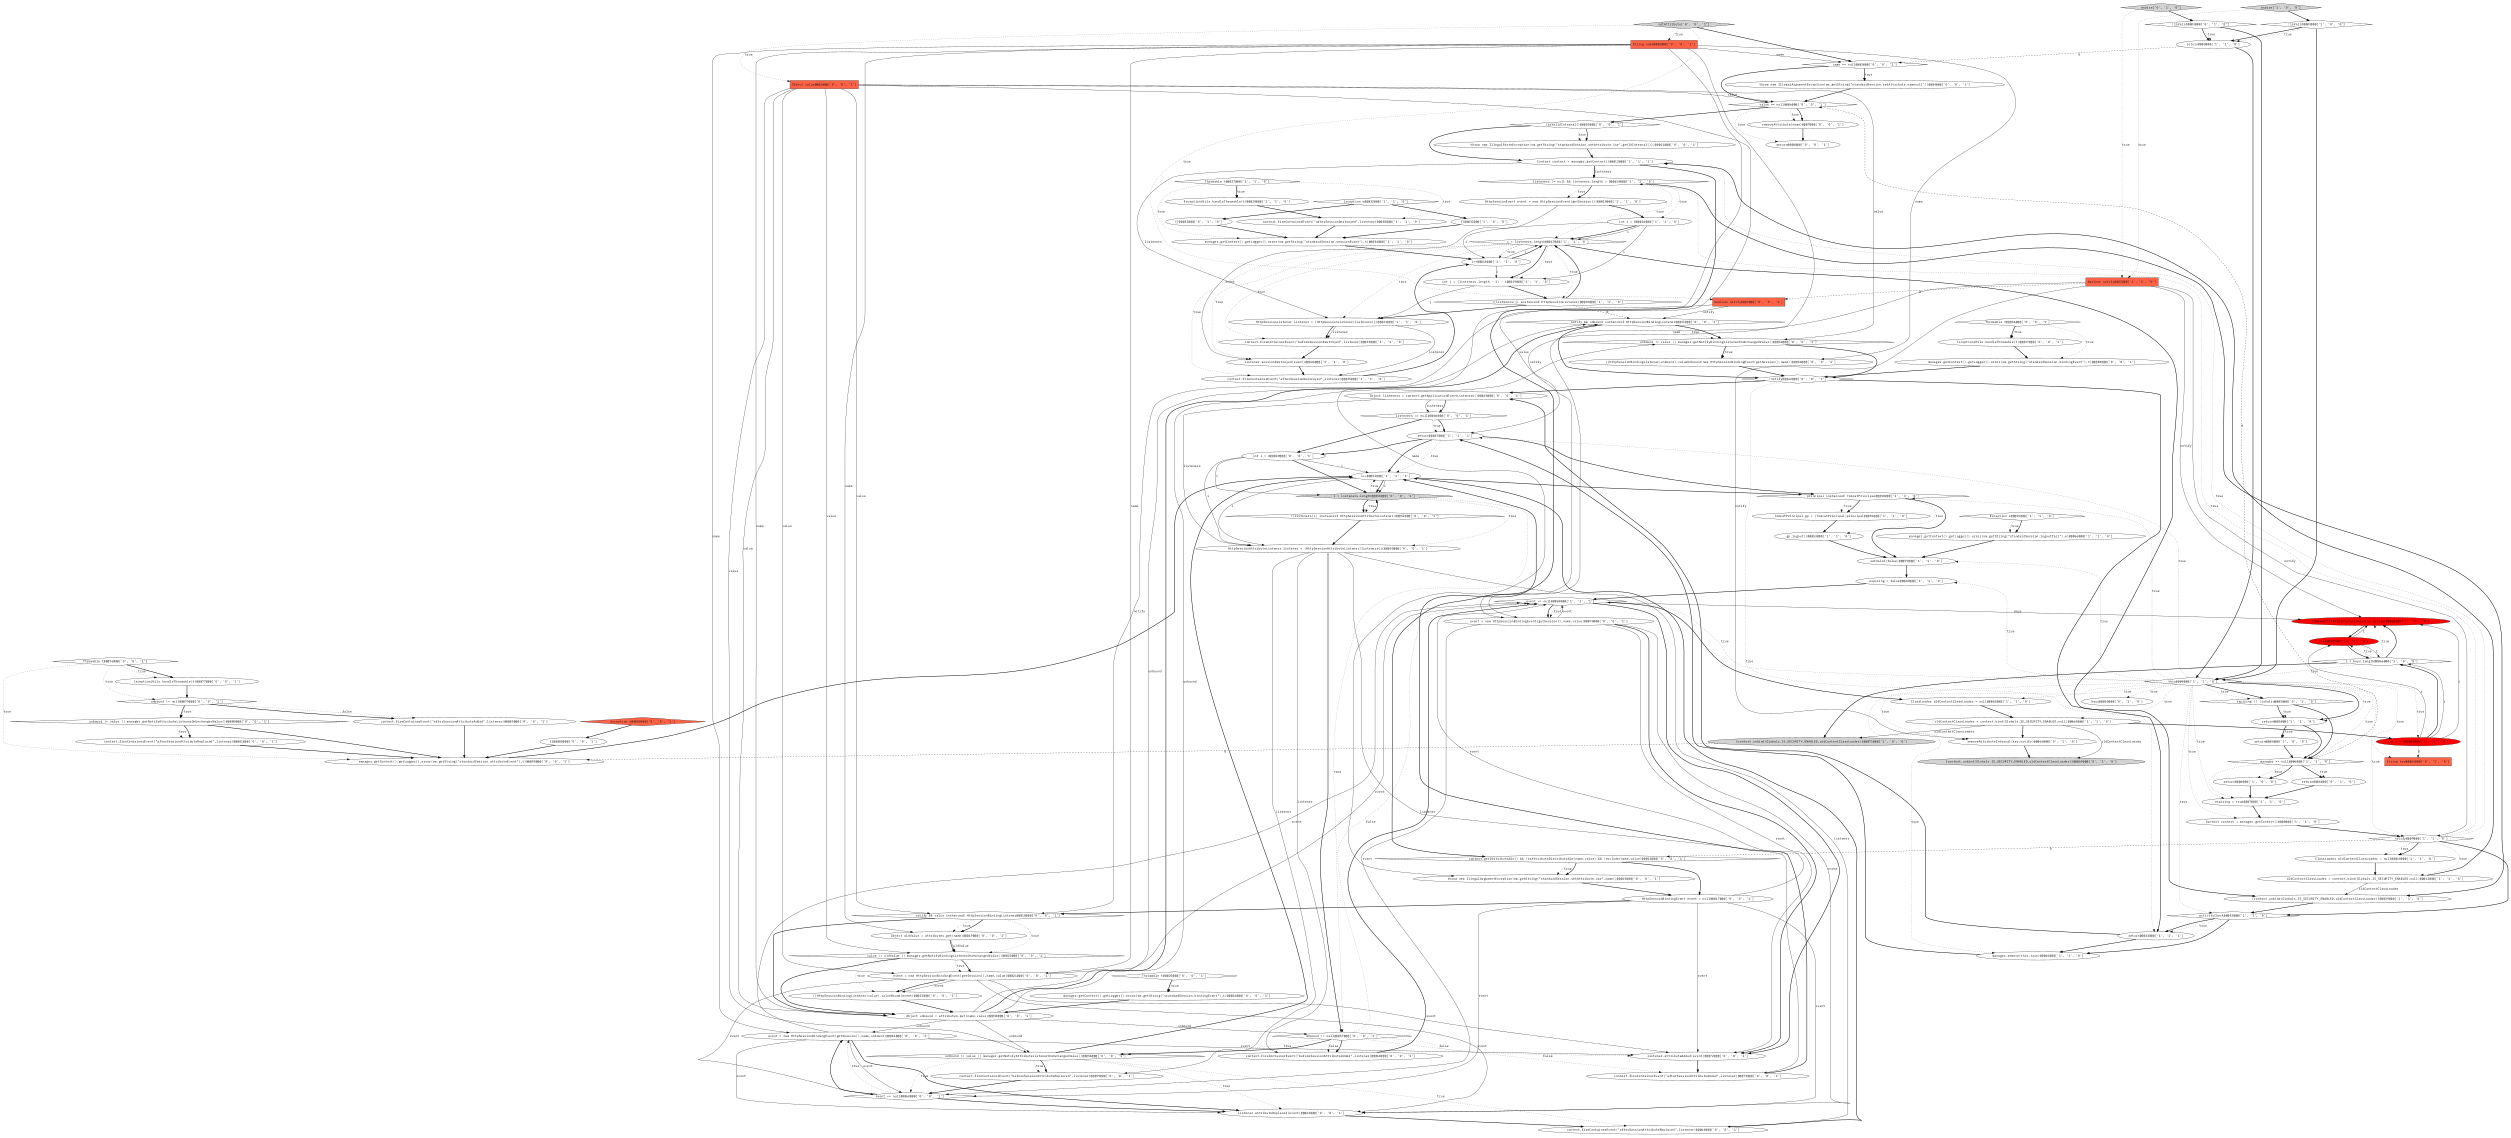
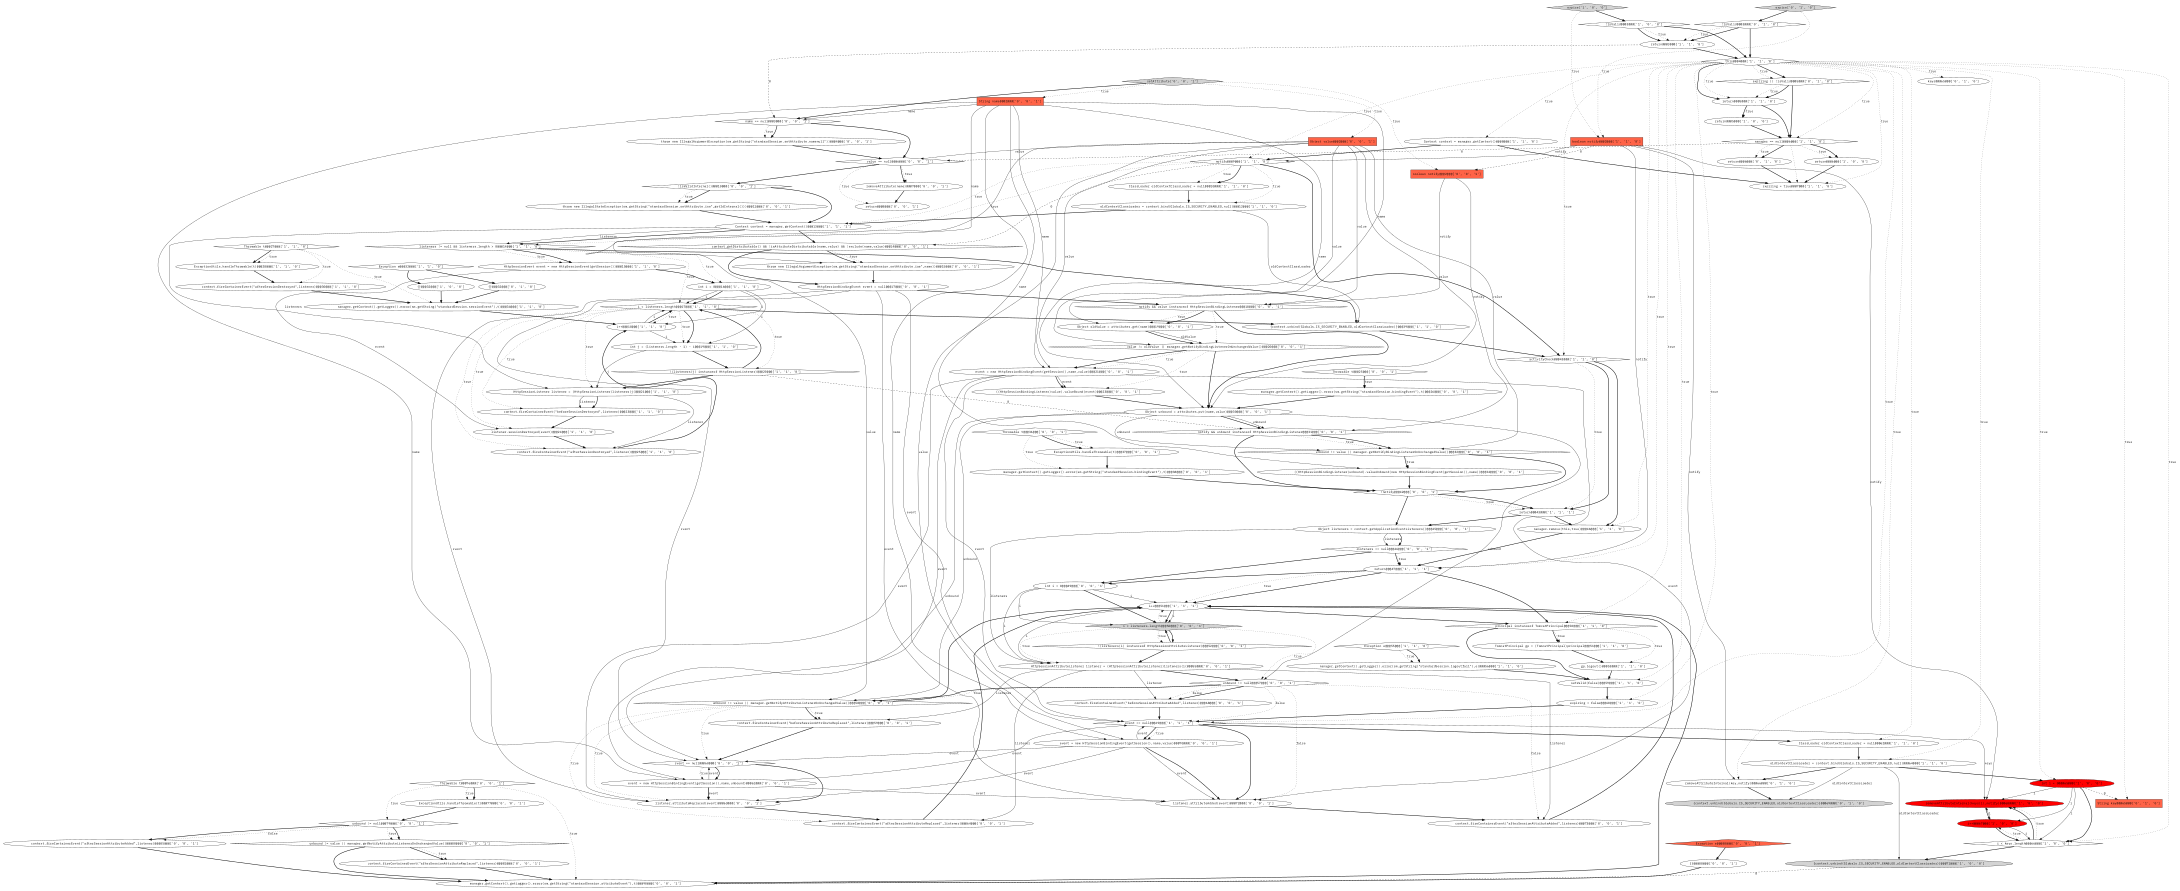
(1510, 249) -> (666, 317)
(2289, 672) -> (2169, 317)
(2256, 811) -> (1631, 167)
